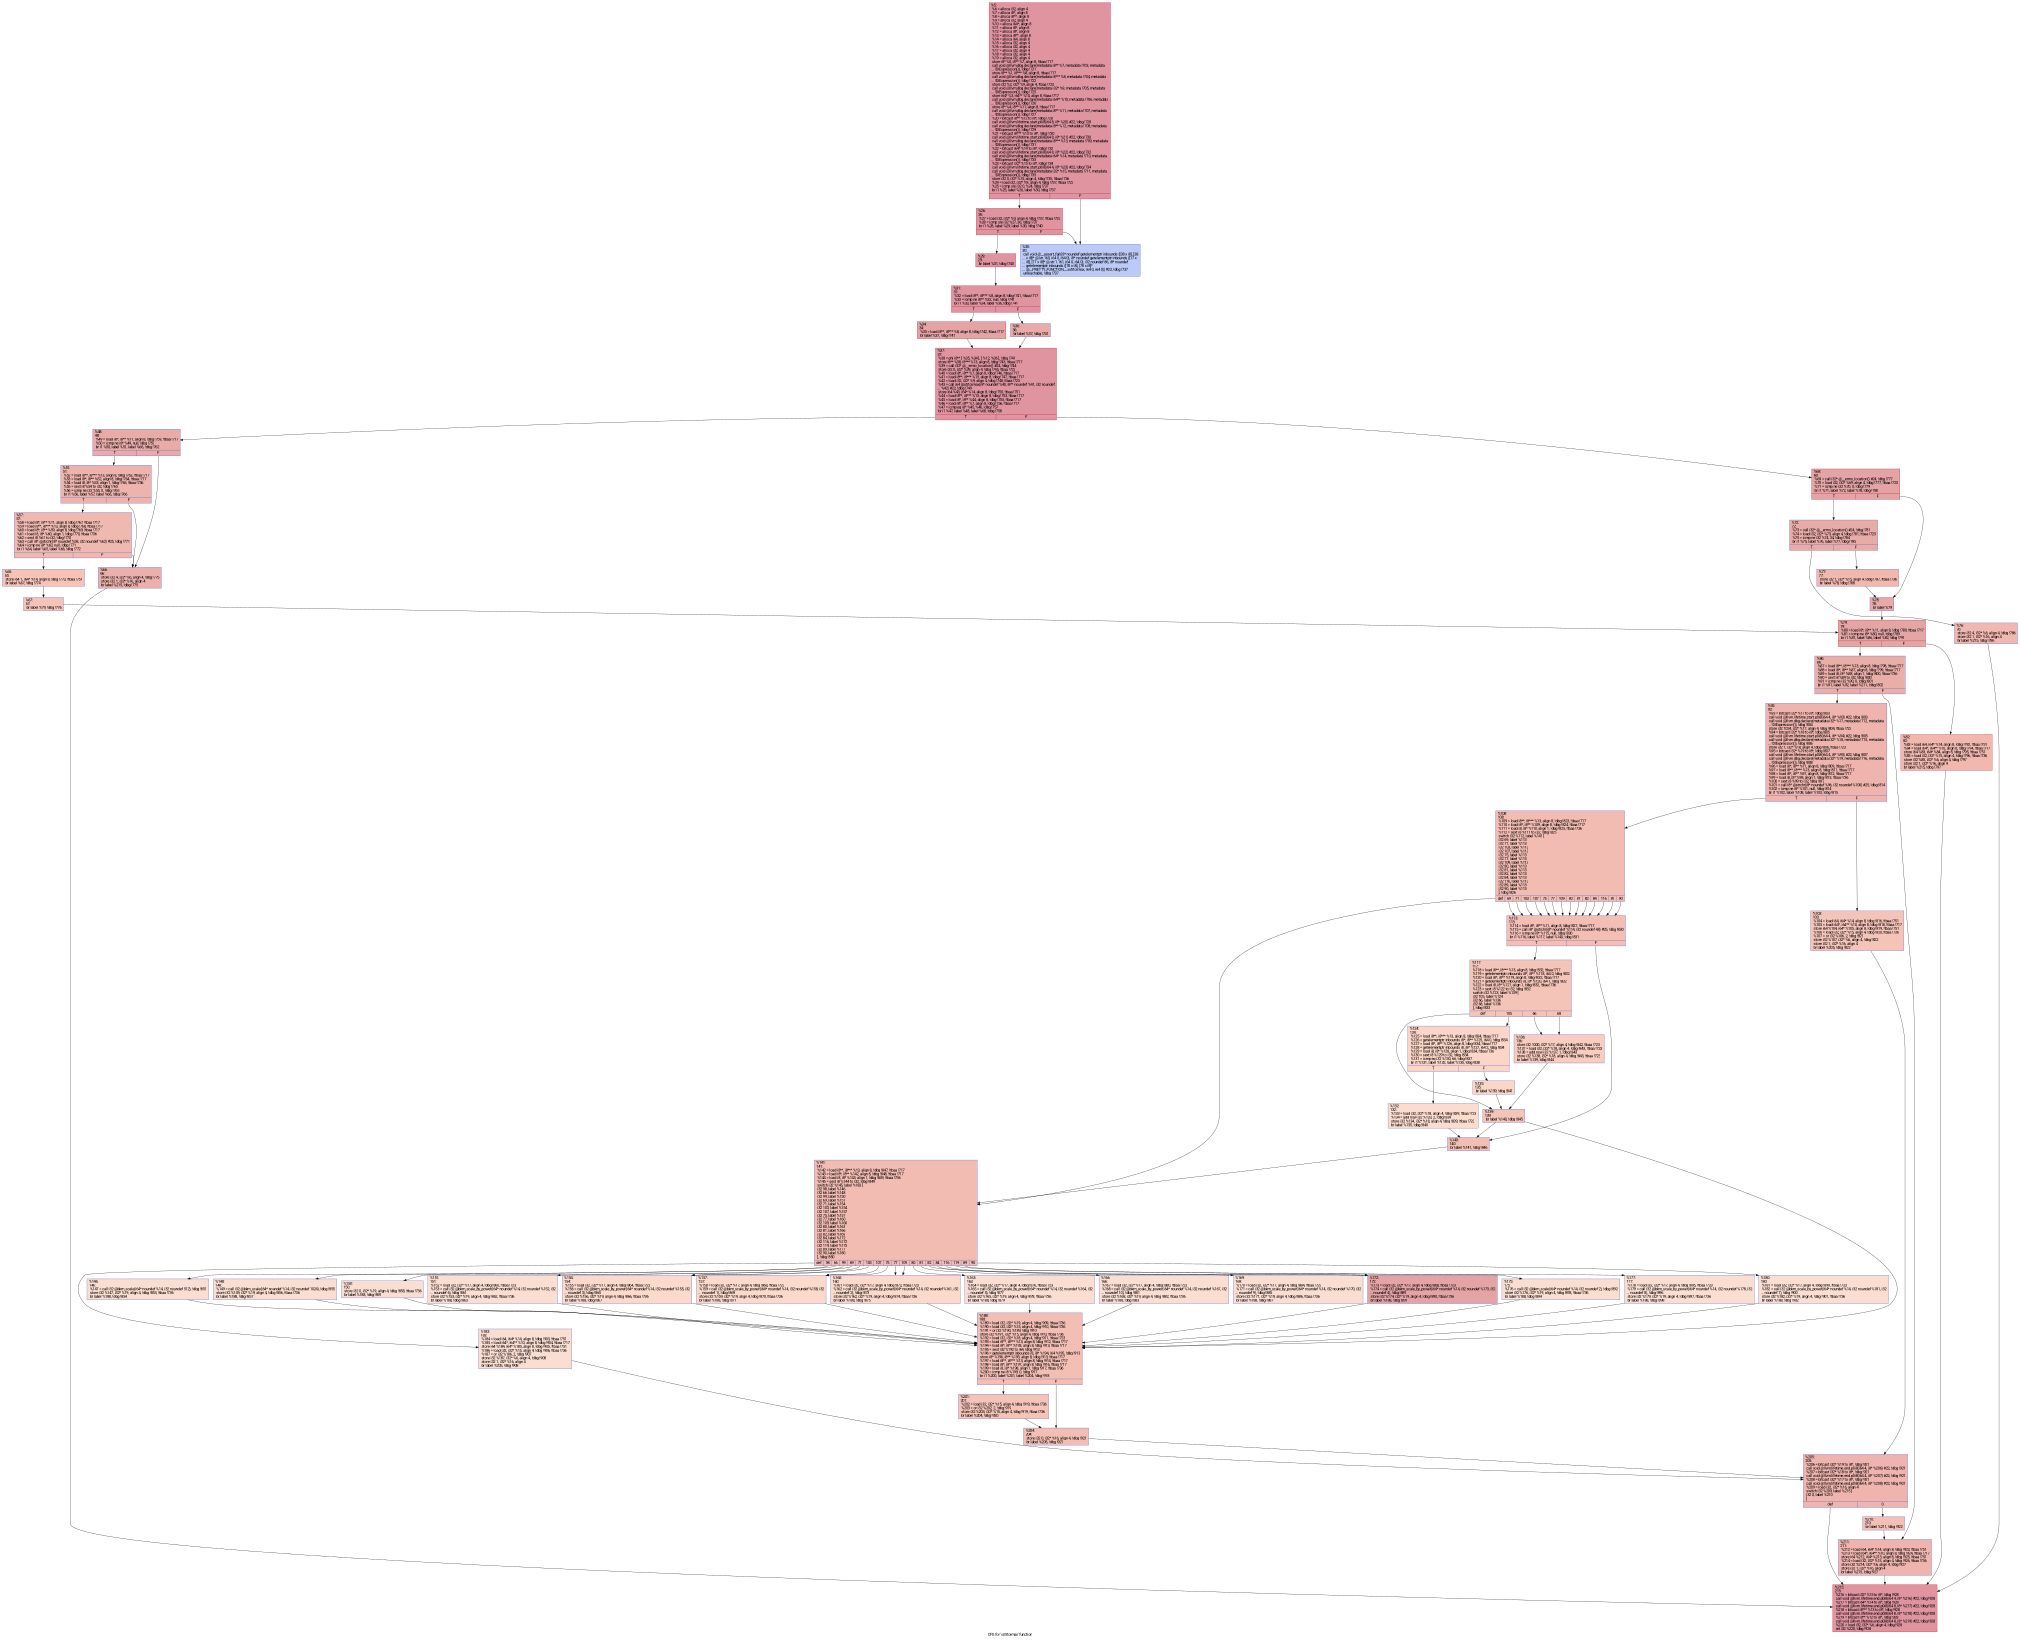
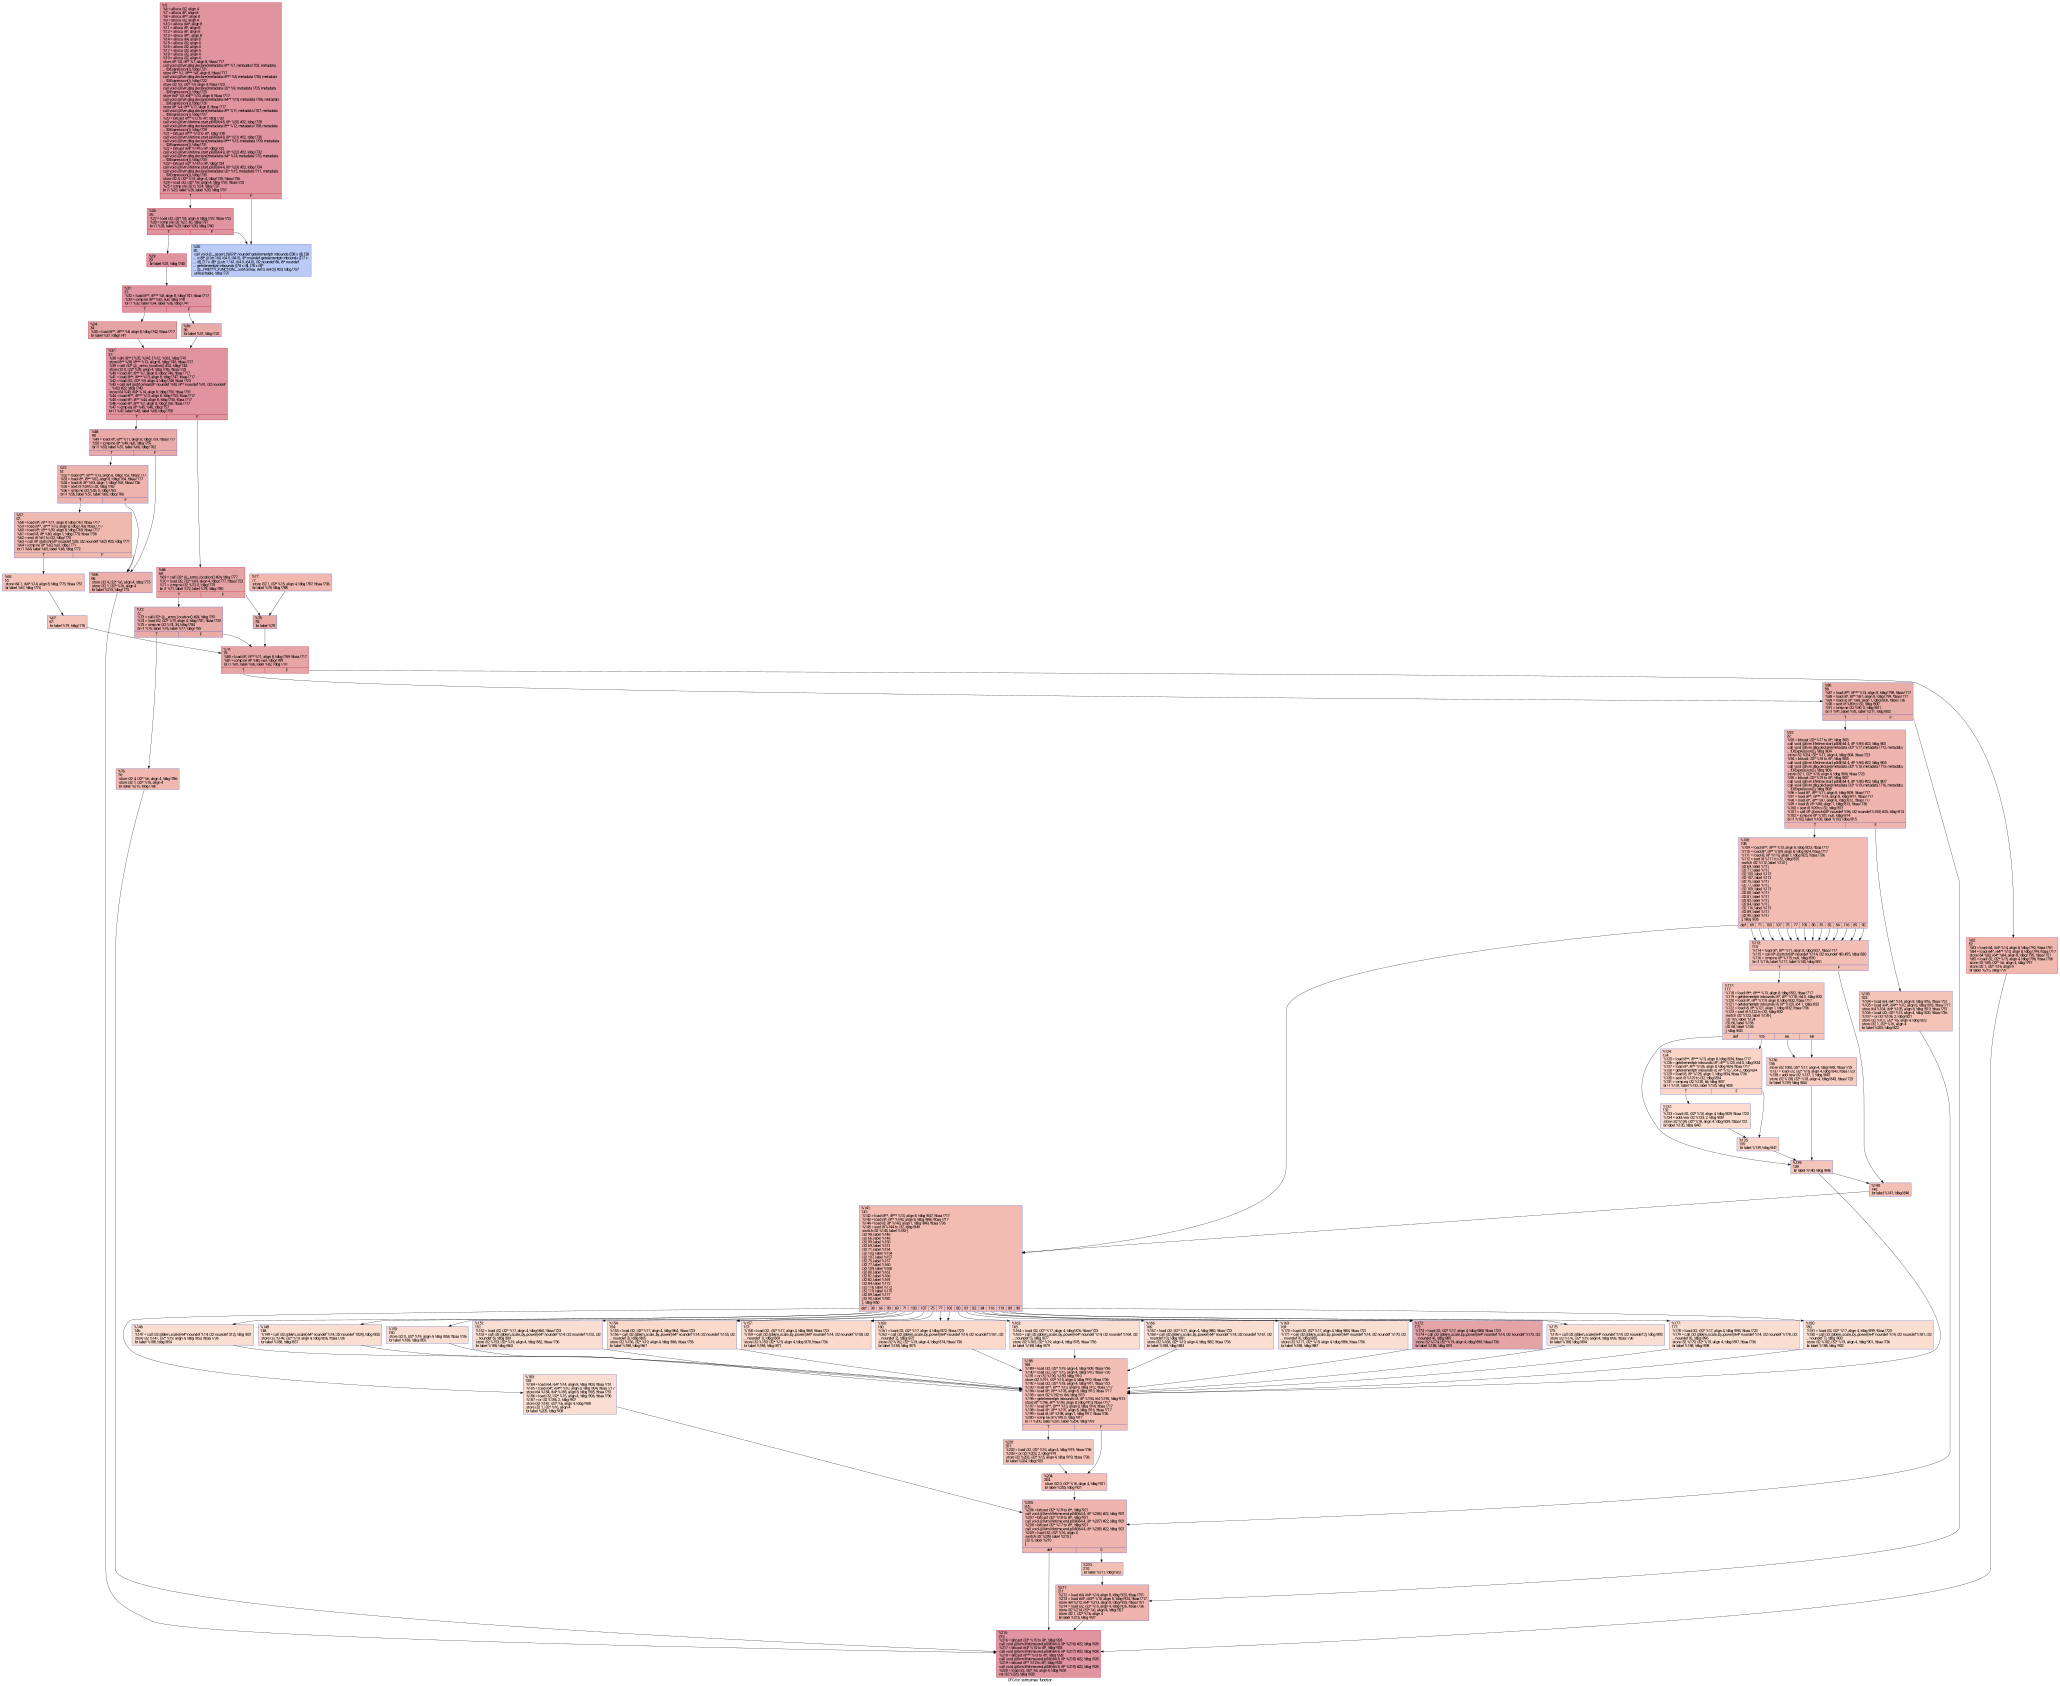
(1856, 559) -> (237, 638)
(1453, 1132) -> (1736, 1132)
(900, 1320) -> none
